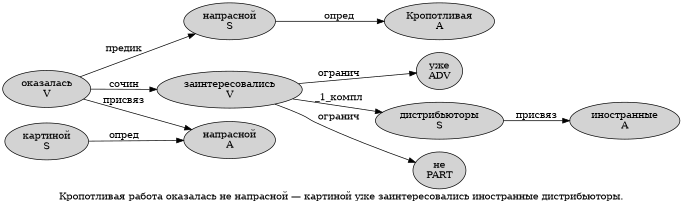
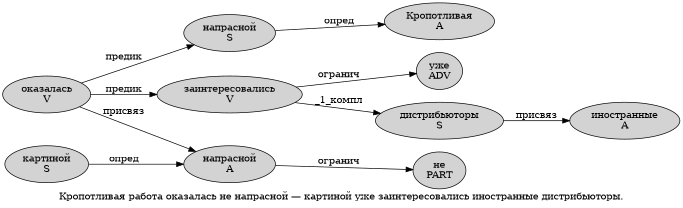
(124, 84) -> (124, 89)
(341, 134) -> (341, 167)
